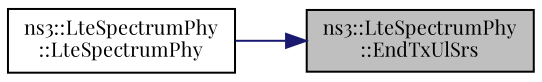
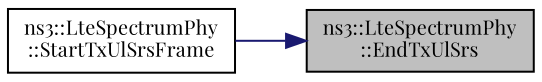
(121, 41) -> (121, 41)
